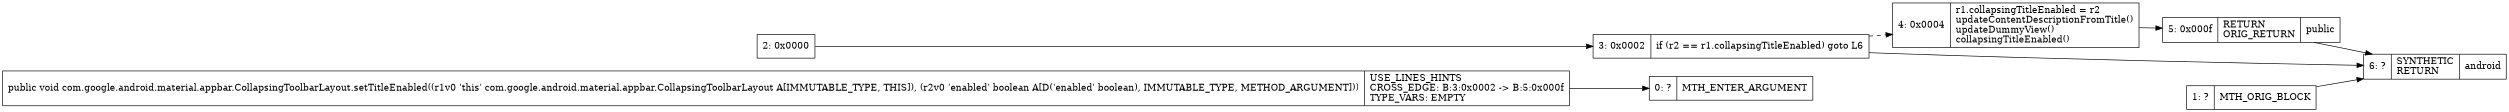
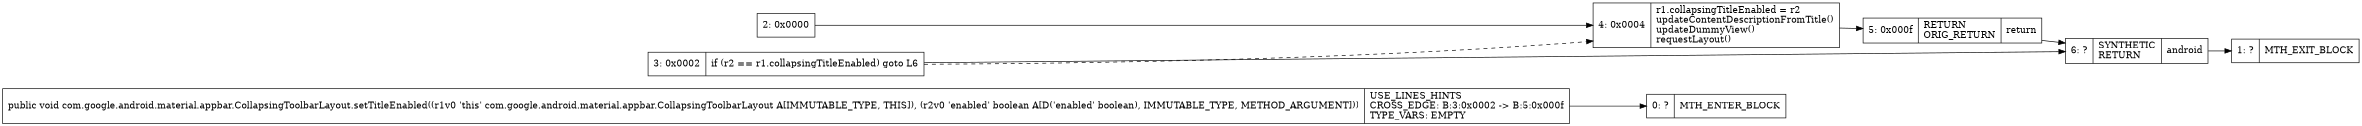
(2320, 30) -> (2021, 30)
(2013, 40) -> (1694, 40)
(1201, 46) -> (1201, 25)
(2337, 83) -> (2216, 51)
(1745, 88) -> (1730, 106)
(2265, 97) -> (2309, 51)
